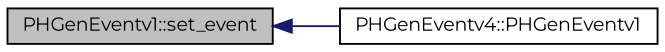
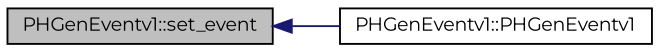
(499, 26) -> (496, 26)
